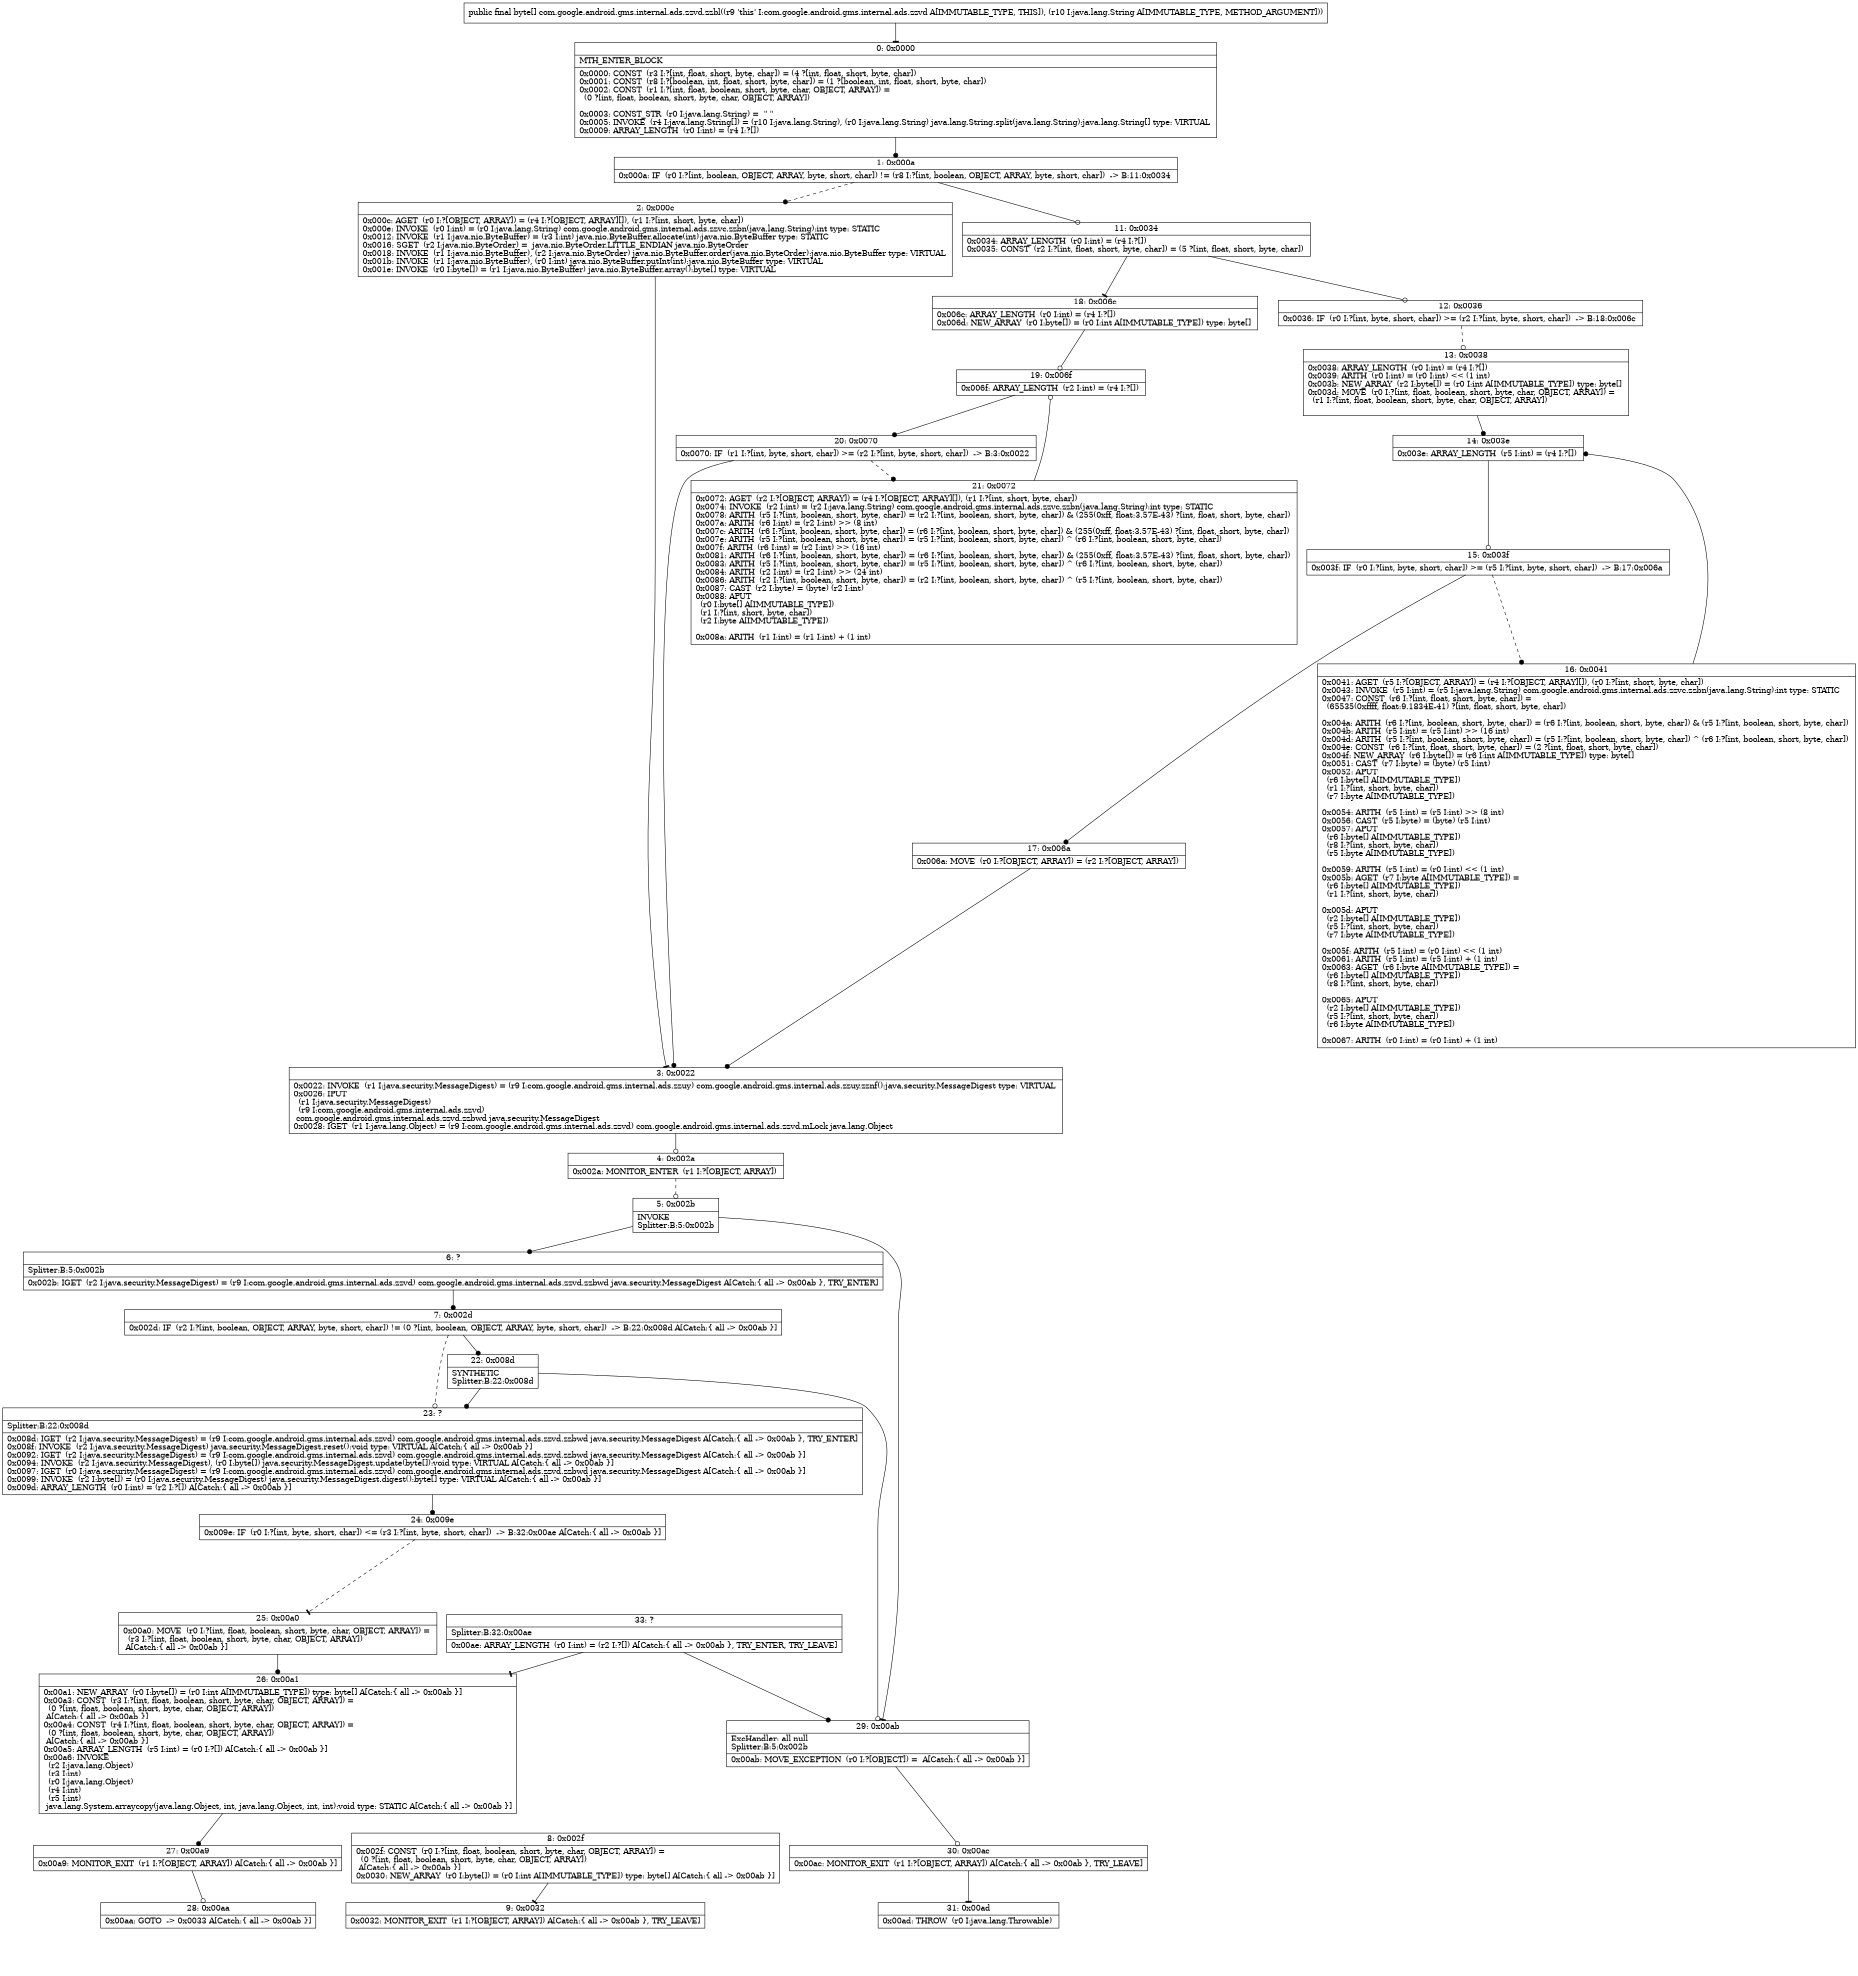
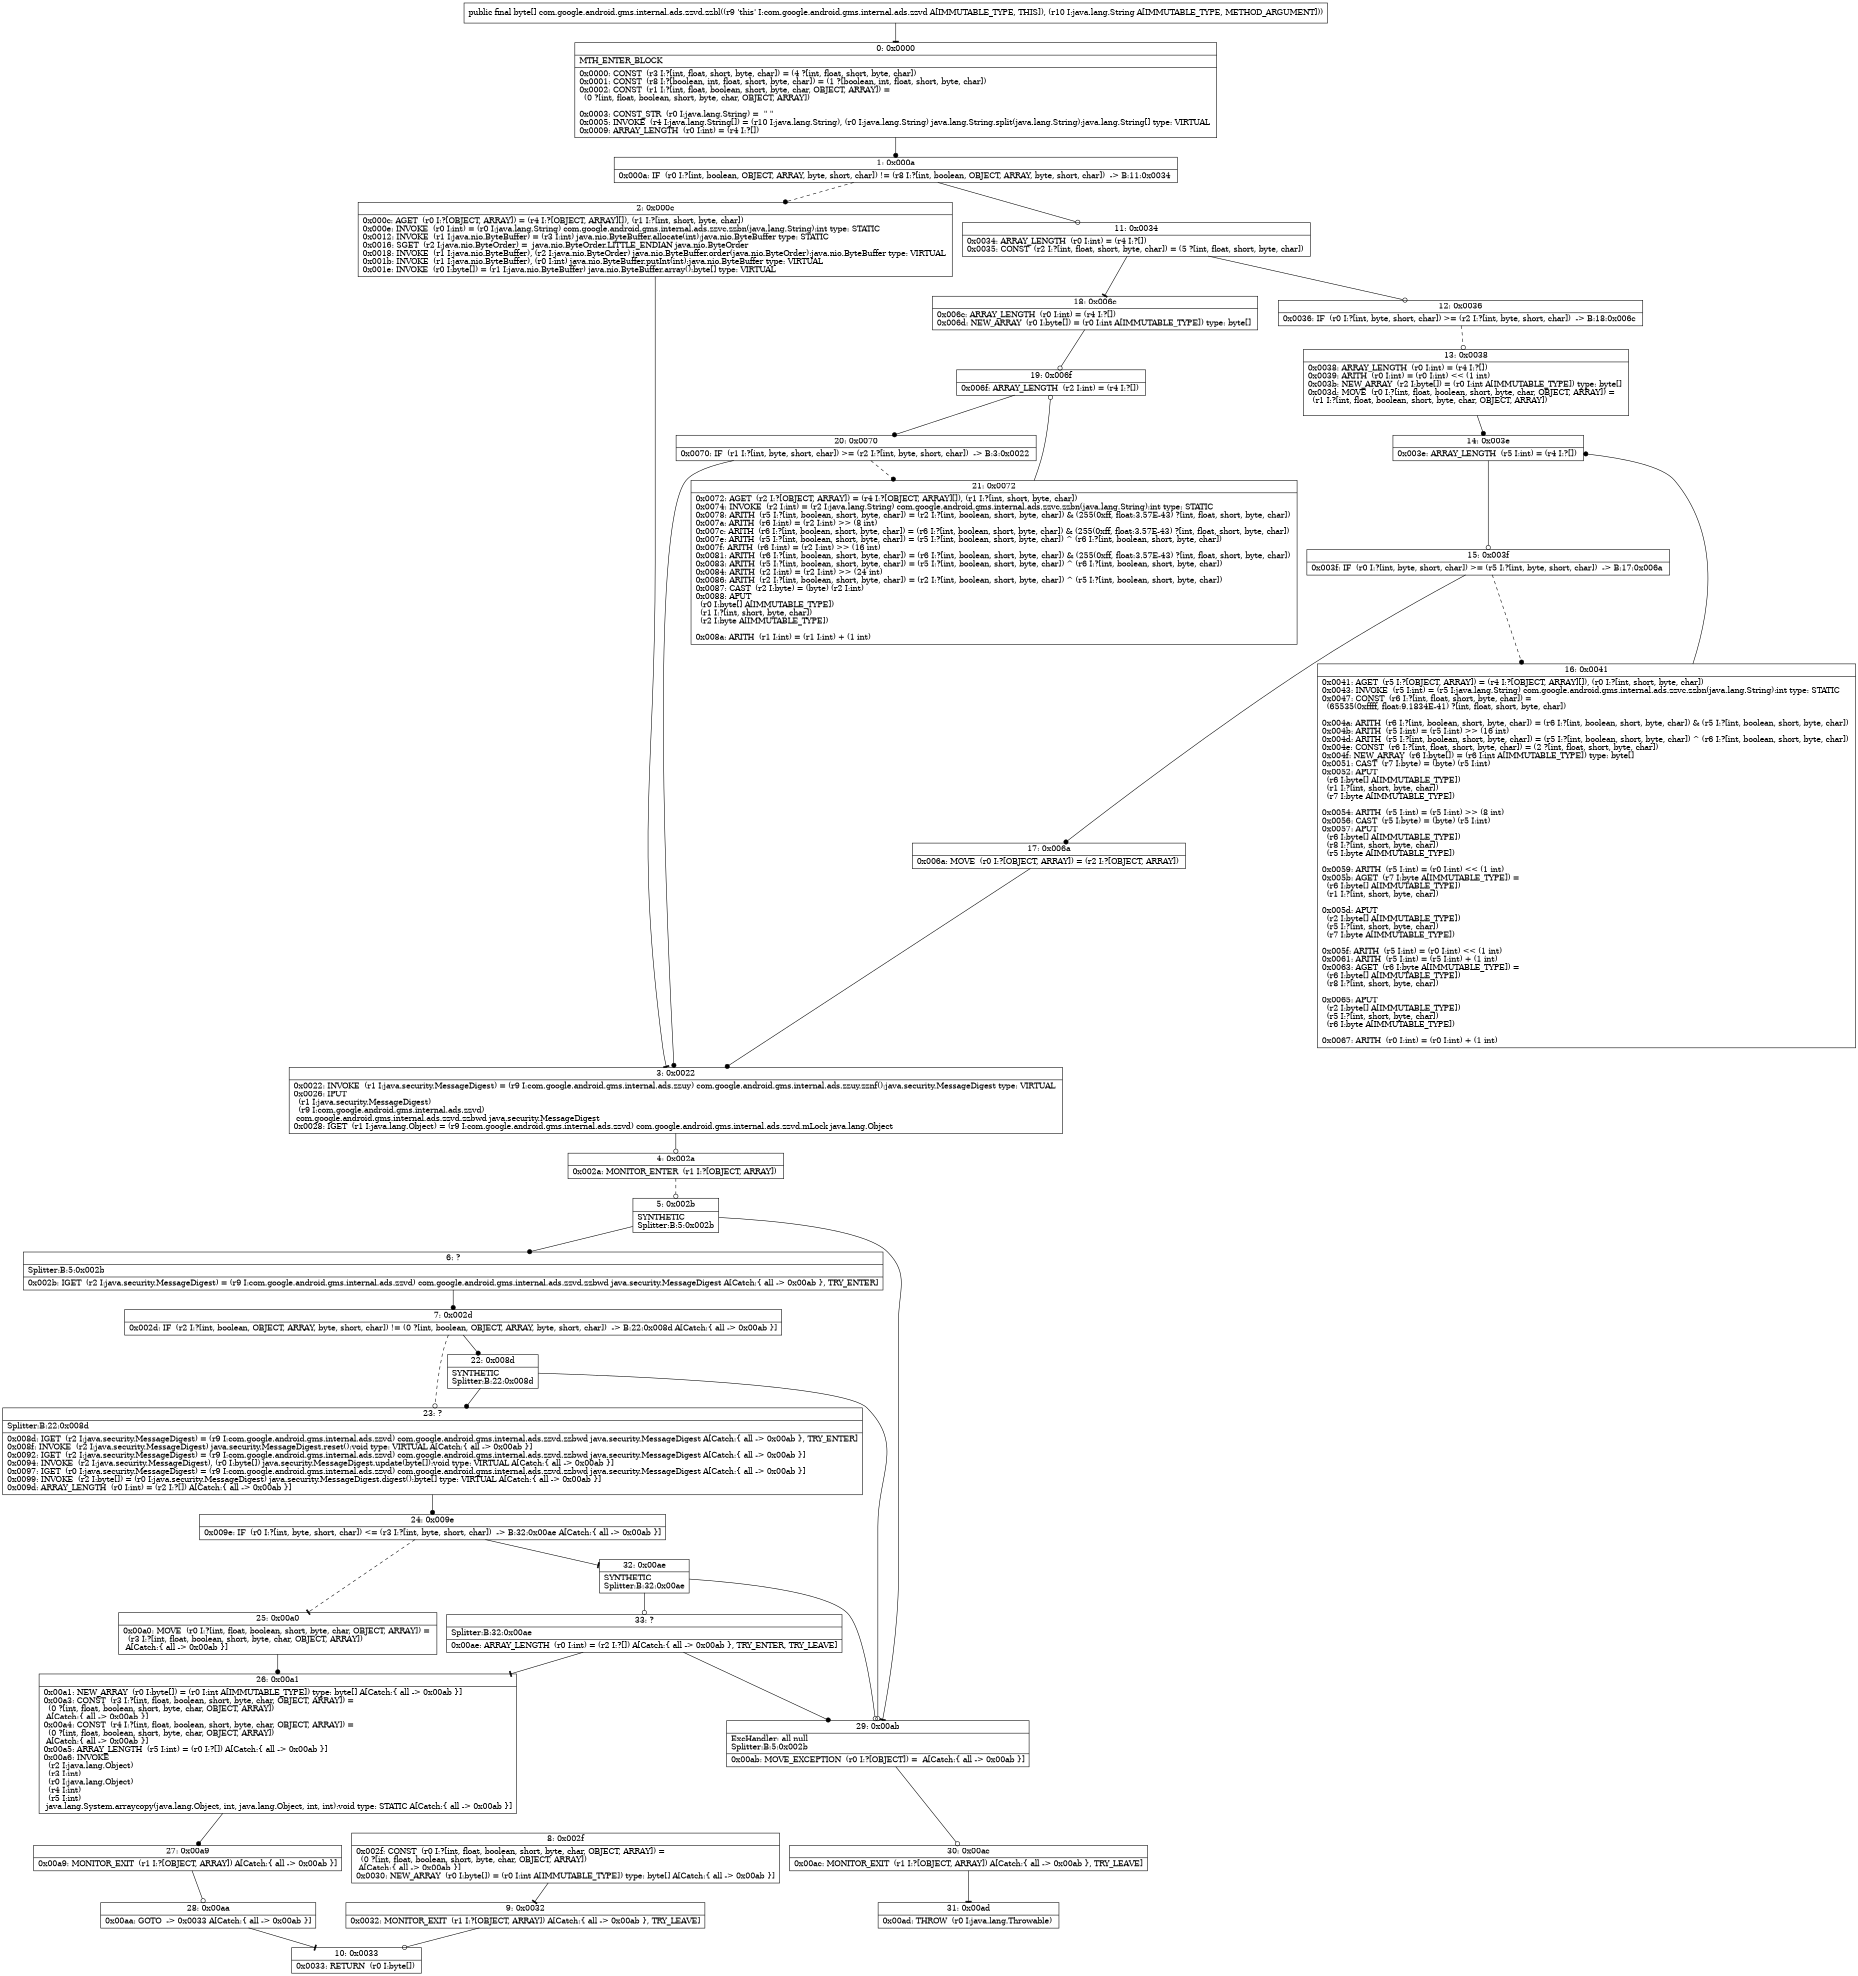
(654, 1218) -> (661, 1218)
none -> (644, 1576)
none -> (357, 1960)
